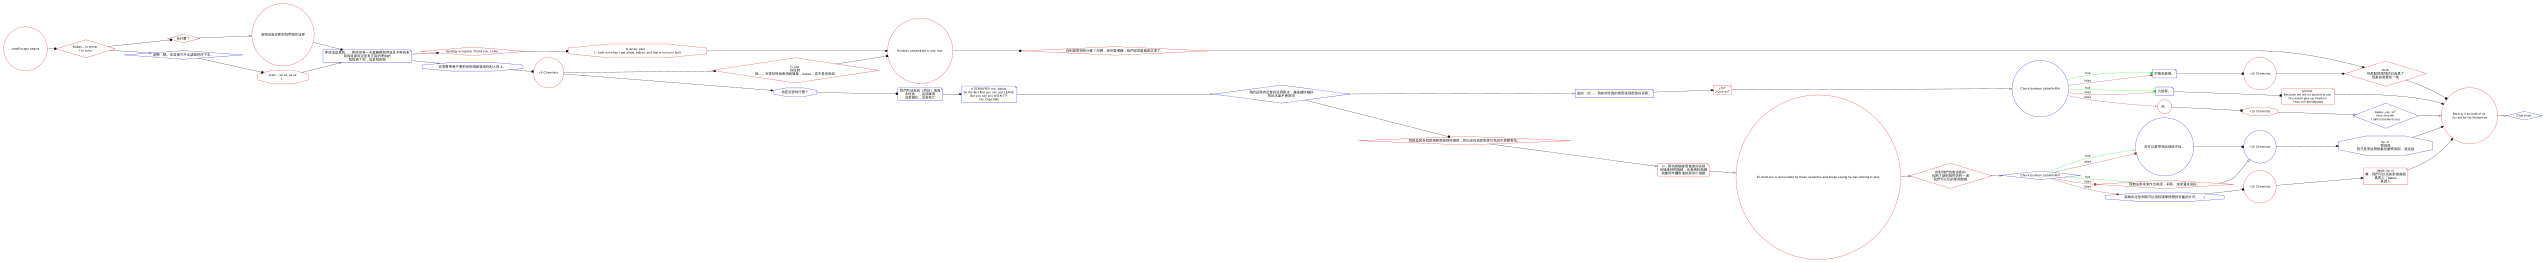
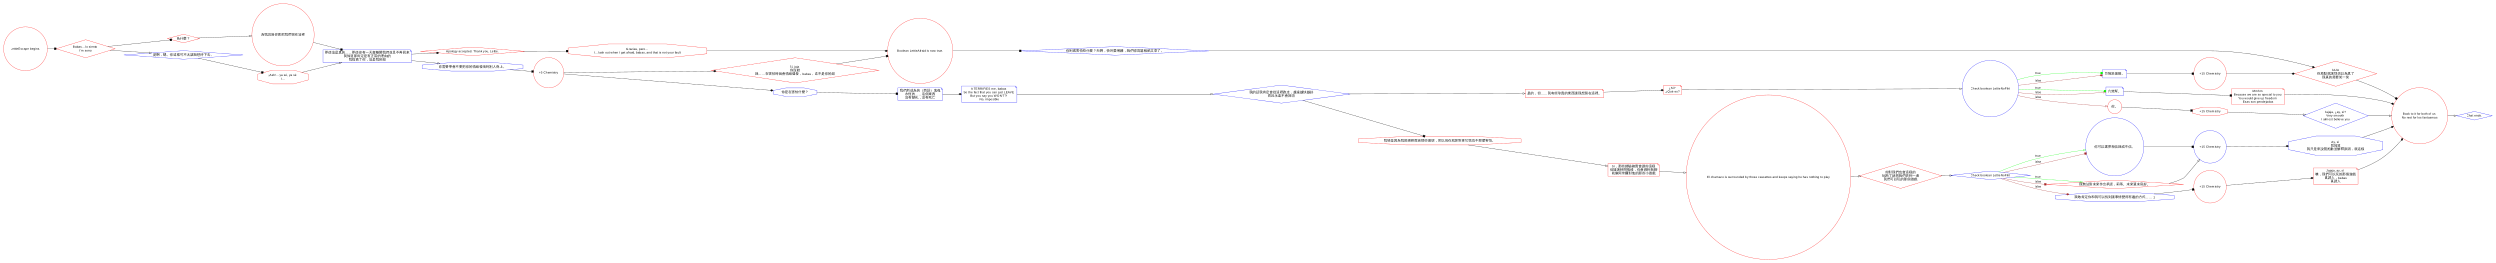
(1115, 51) -> (1115, 51)
(1614, 93) -> (1565, 93)
(1465, 141) -> (1440, 141)
